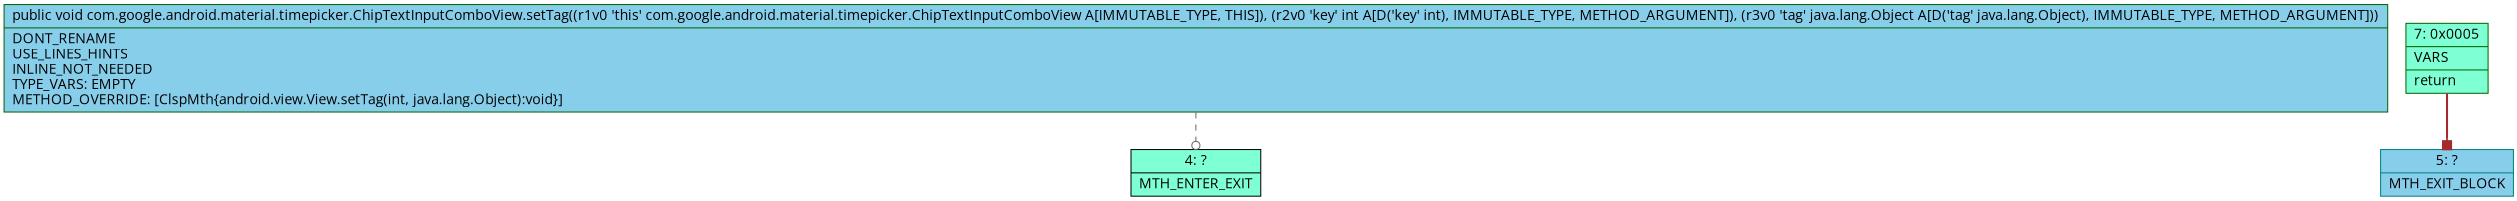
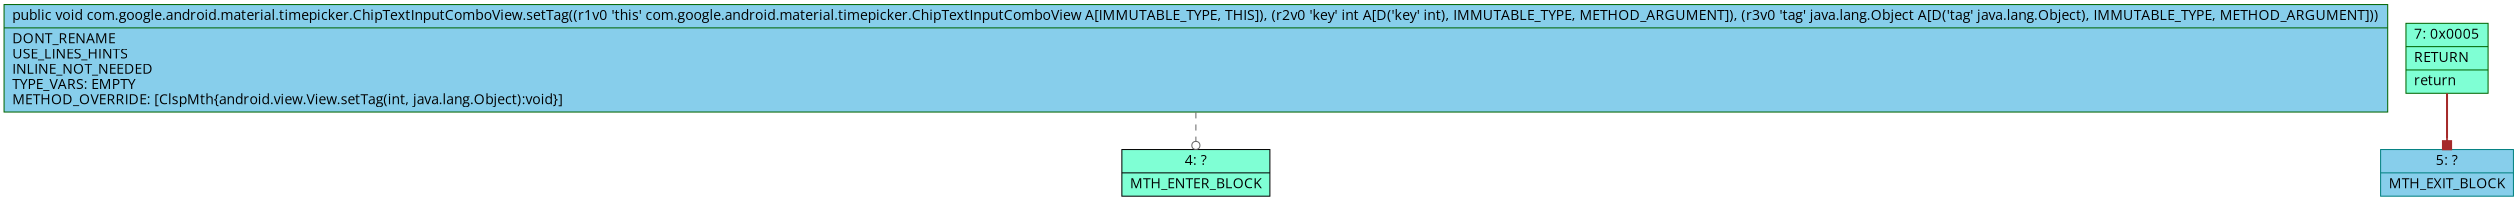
(2431, 58) -> (2442, 58)
(1196, 184) -> (1196, 184)
